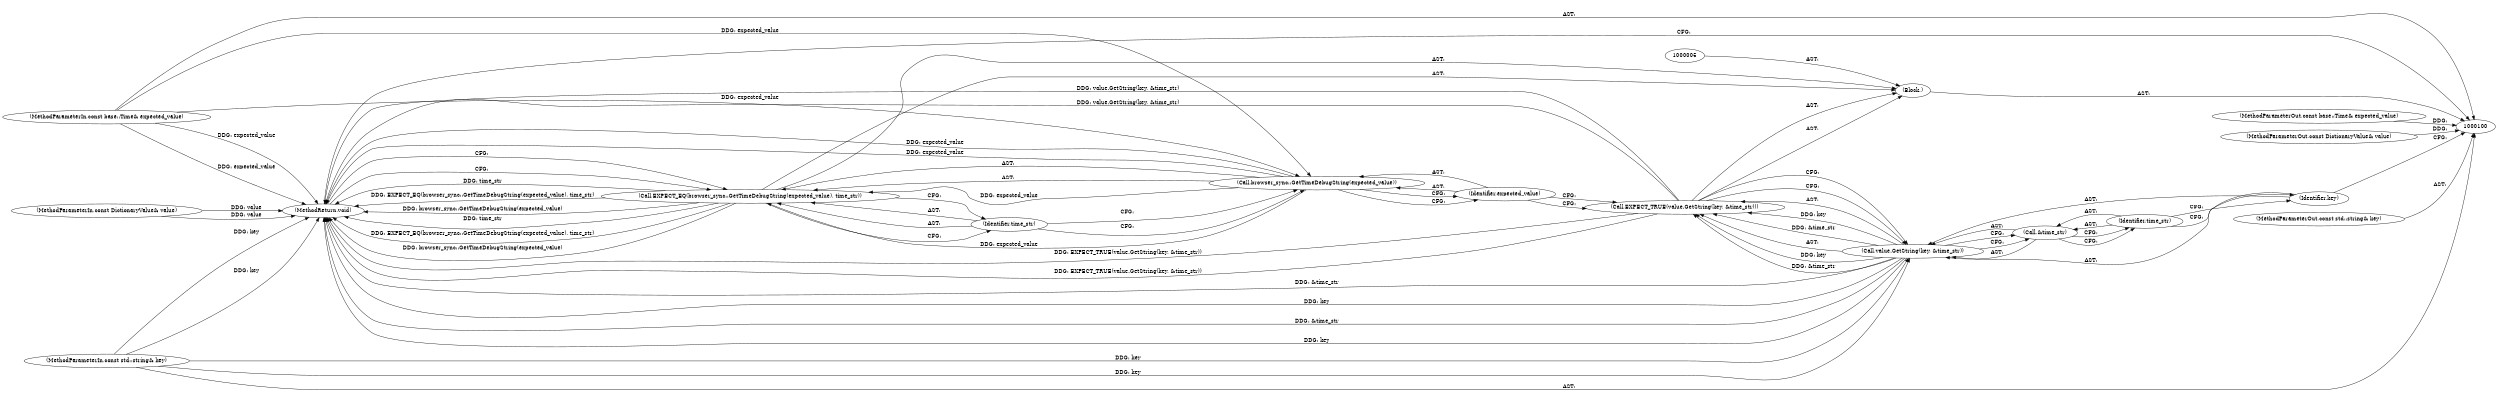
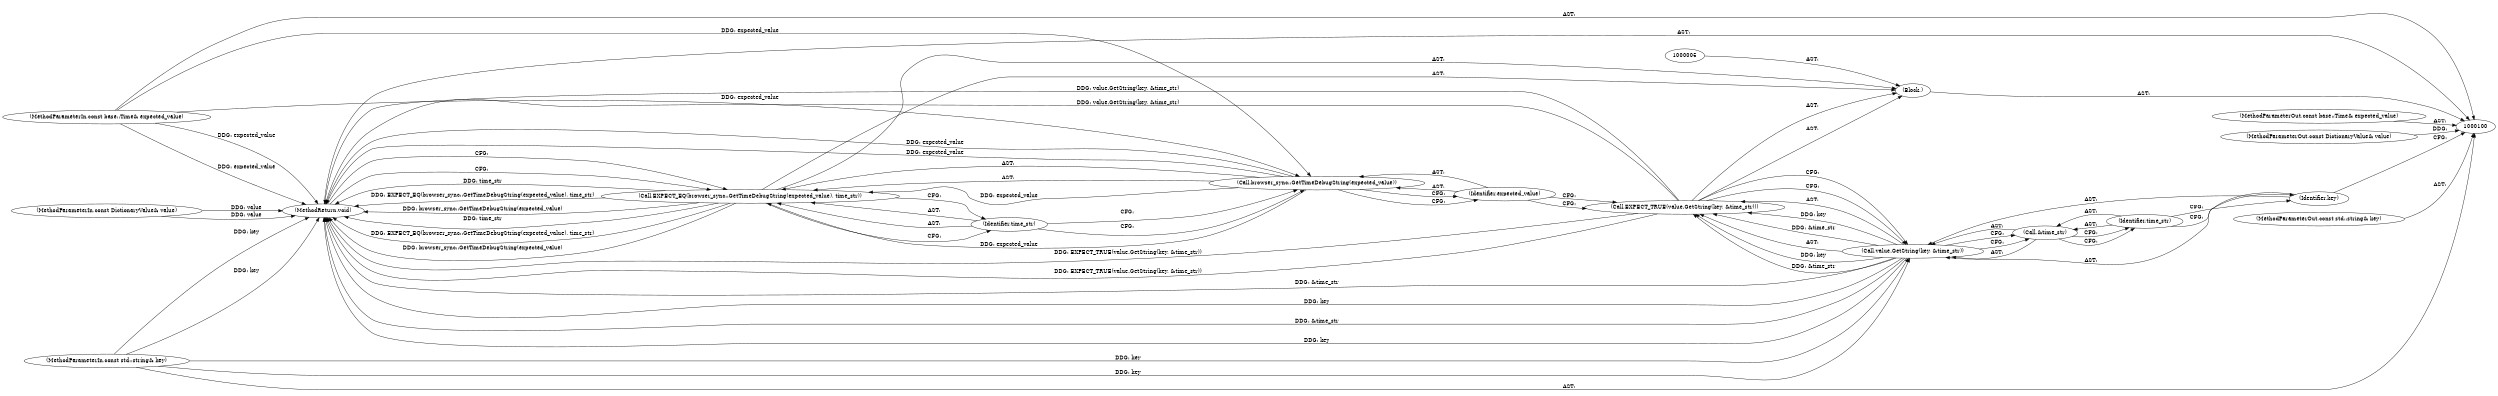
(1685, 32) -> (1685, 32)
(2441, 121) -> (2441, 121)
